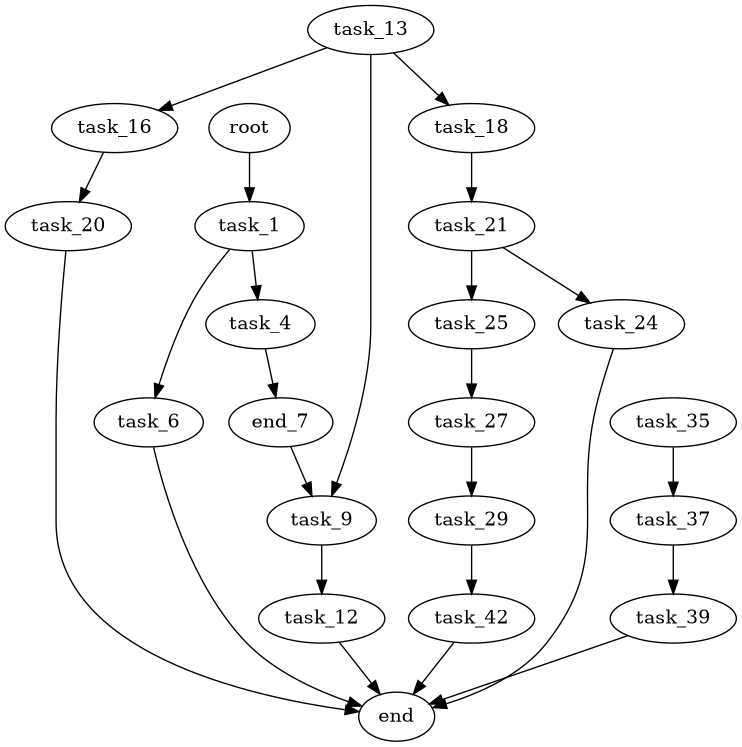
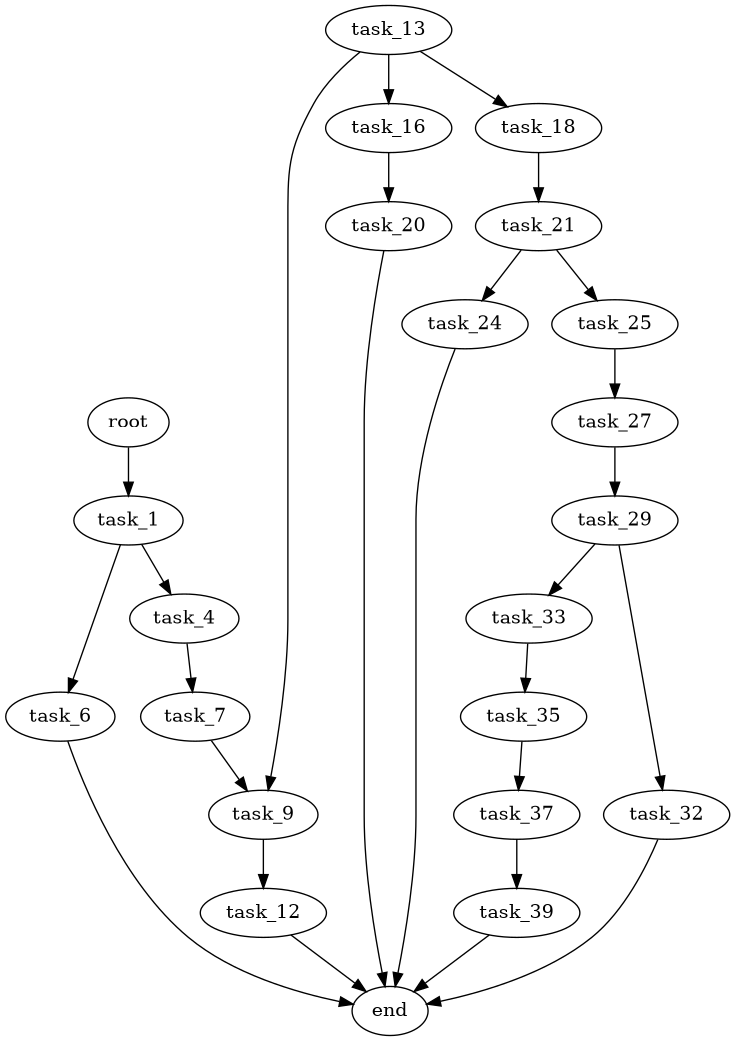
(281, 422) -> (195, 717)
(472, 619) -> (667, 815)
none -> (529, 619)
